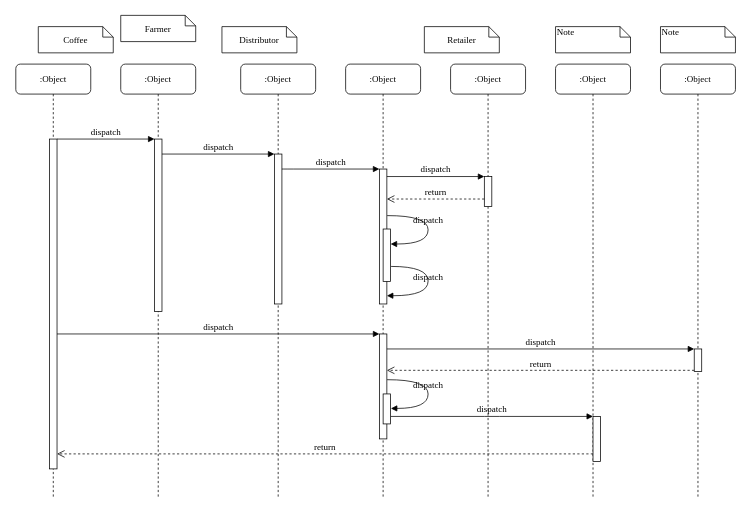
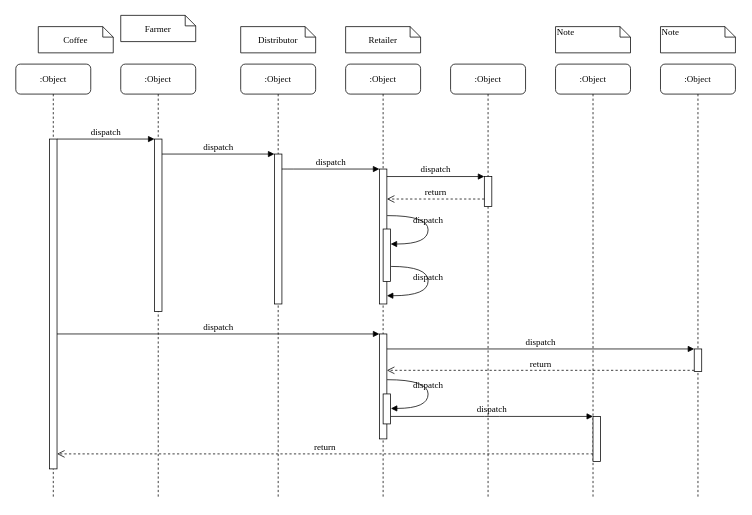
(259, 40) -> (278, 40)
(462, 40) -> (383, 40)
